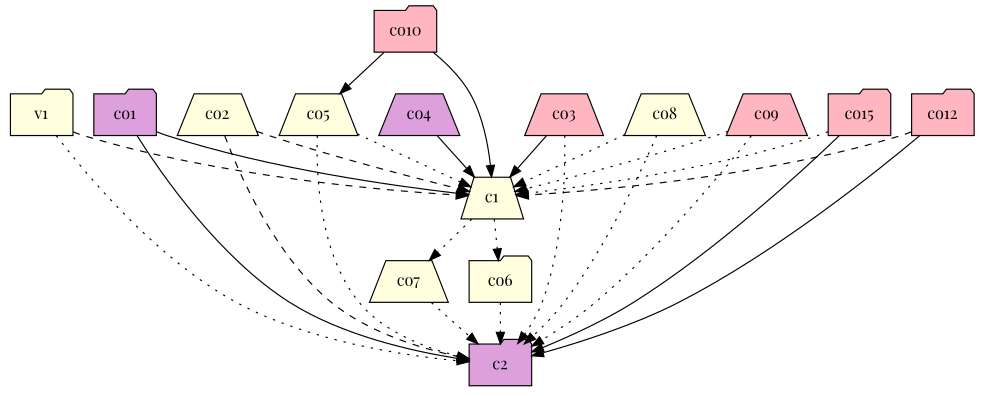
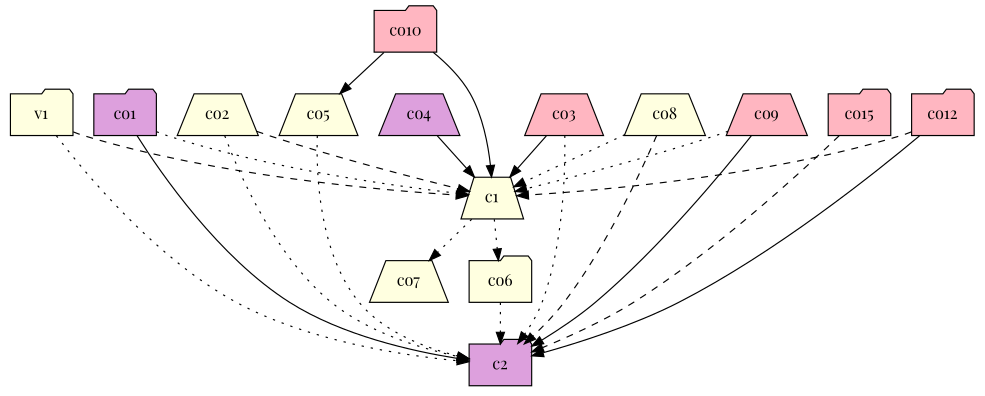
(409, 158) -> none
(305, 170) -> (305, 170)
(679, 170) -> none
(604, 242) -> (604, 242)
(655, 246) -> (655, 246)
(700, 255) -> (700, 255)
(309, 281) -> (309, 281)
(450, 319) -> none
